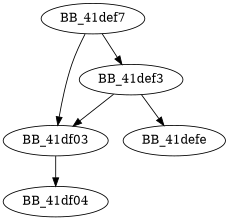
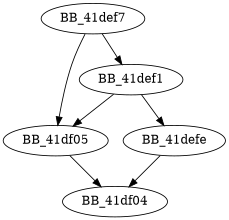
(131, 80) -> (131, 80)
(56, 141) -> (56, 141)
none -> (148, 168)
